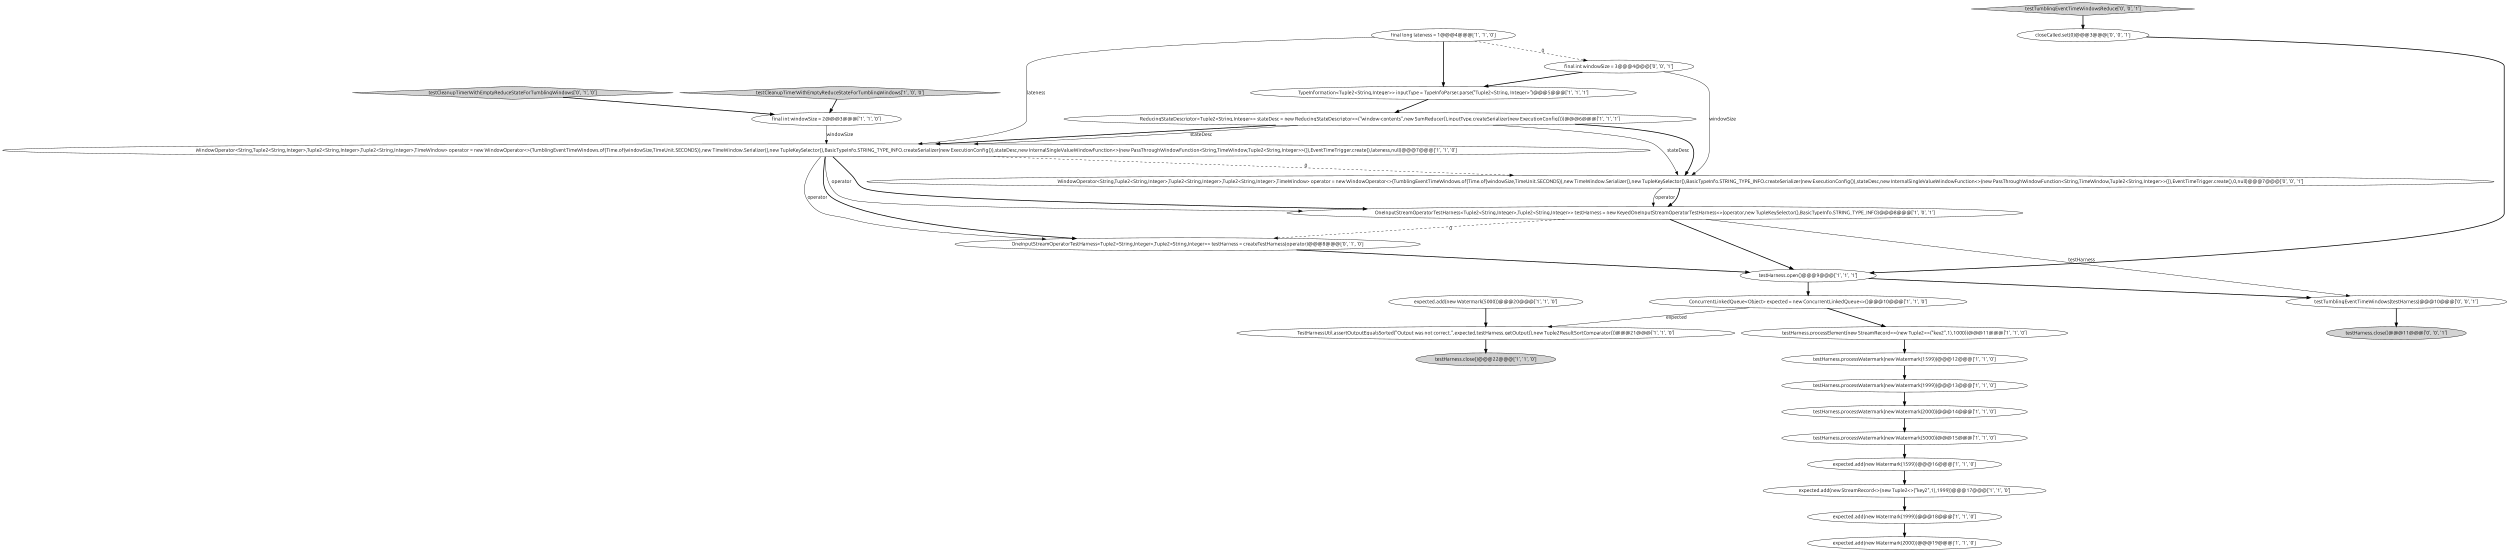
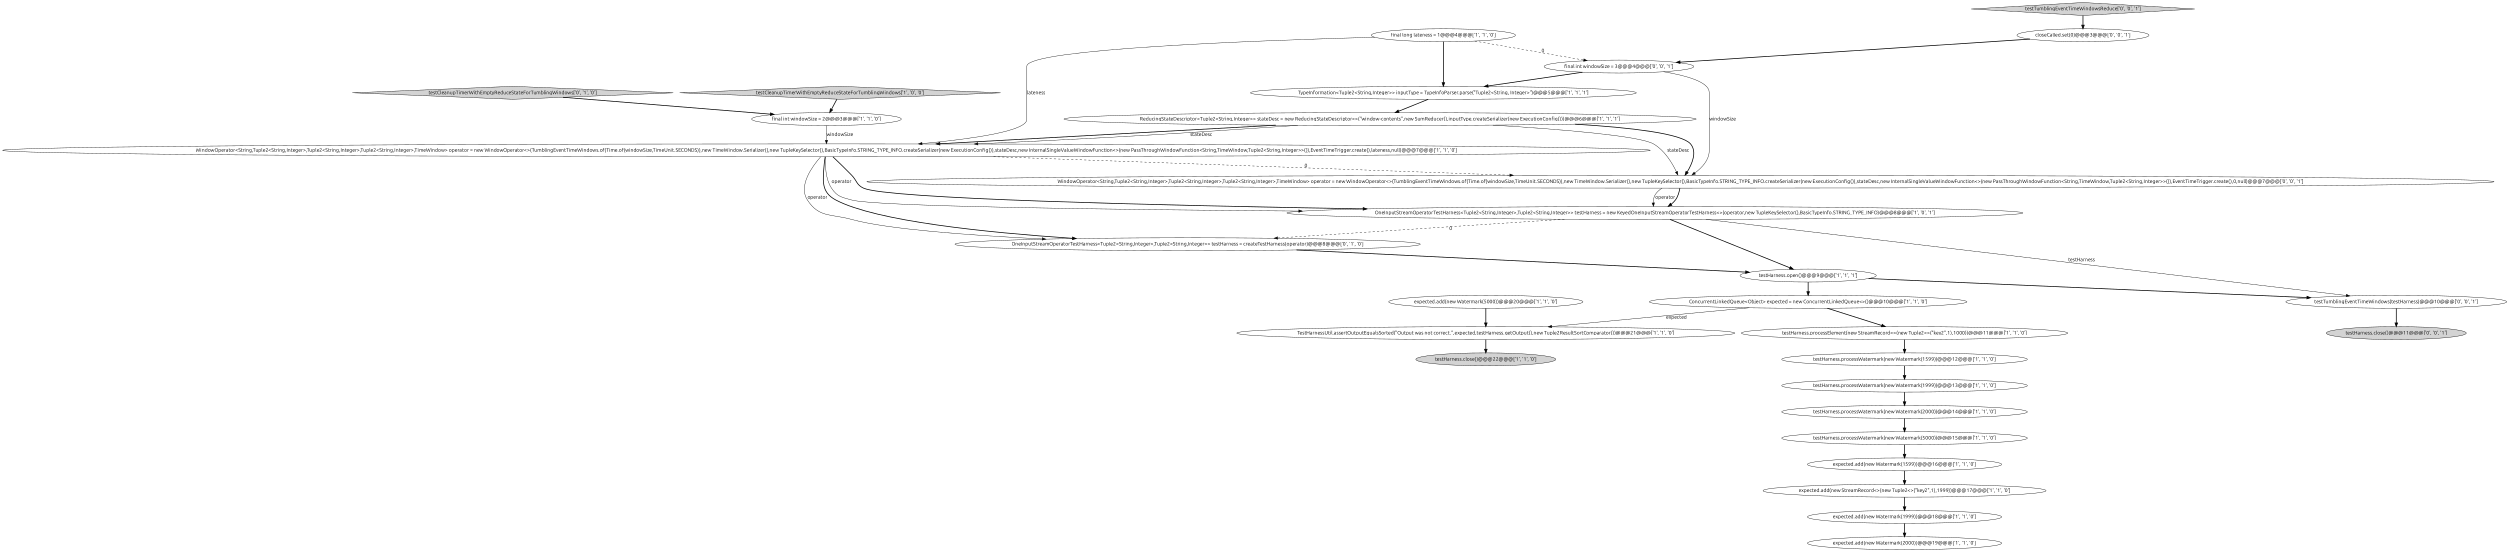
(2444, 232) -> (1855, 51)
